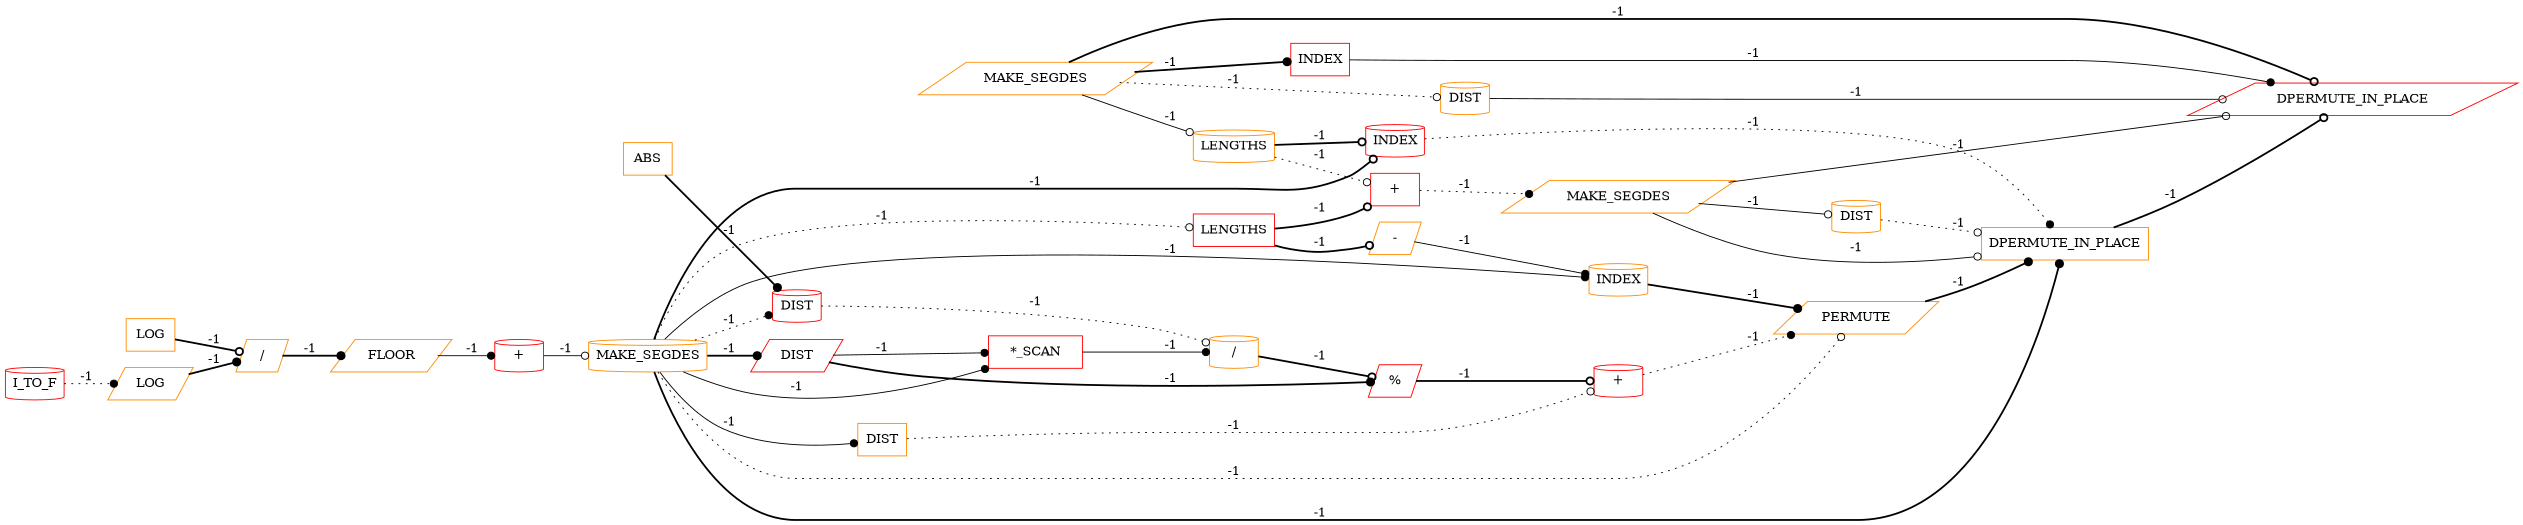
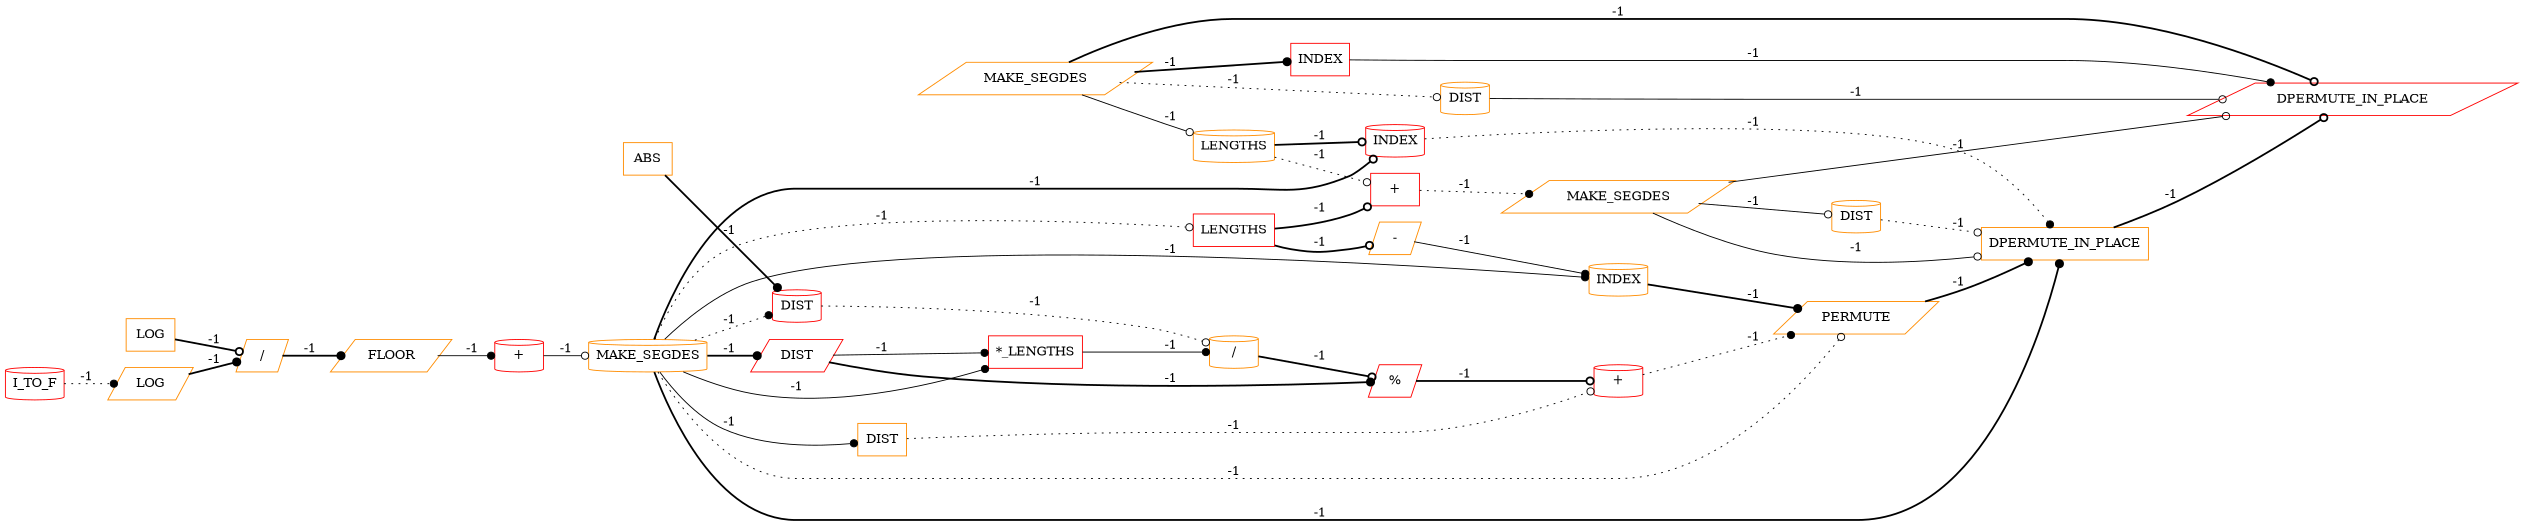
(1035, 352) -> (1035, 352)
